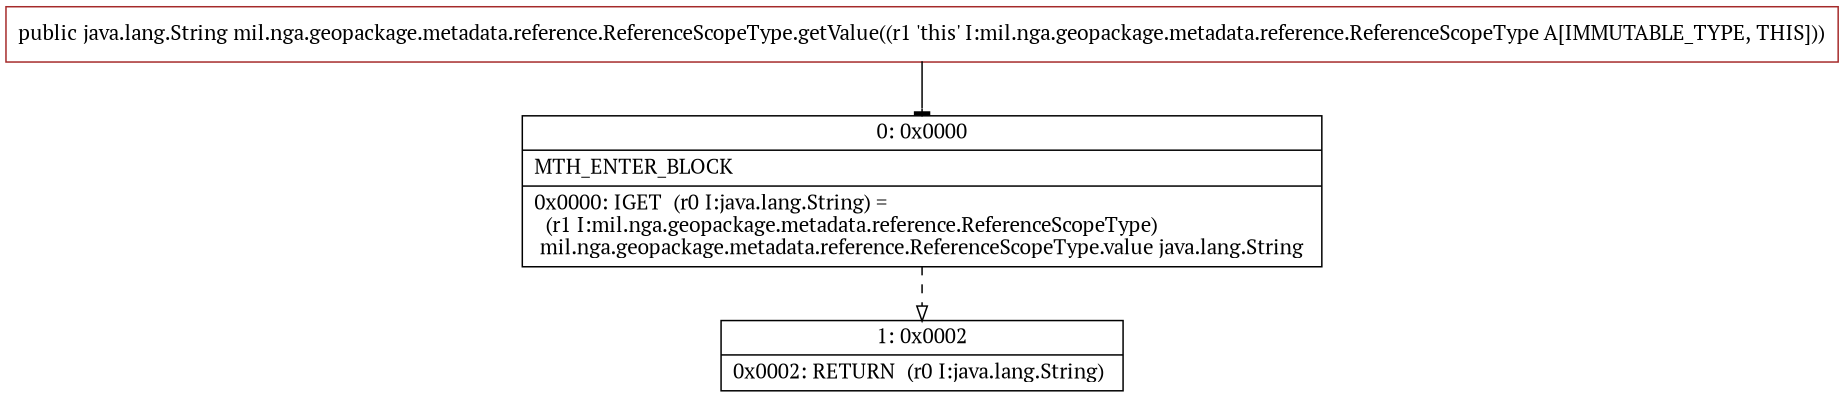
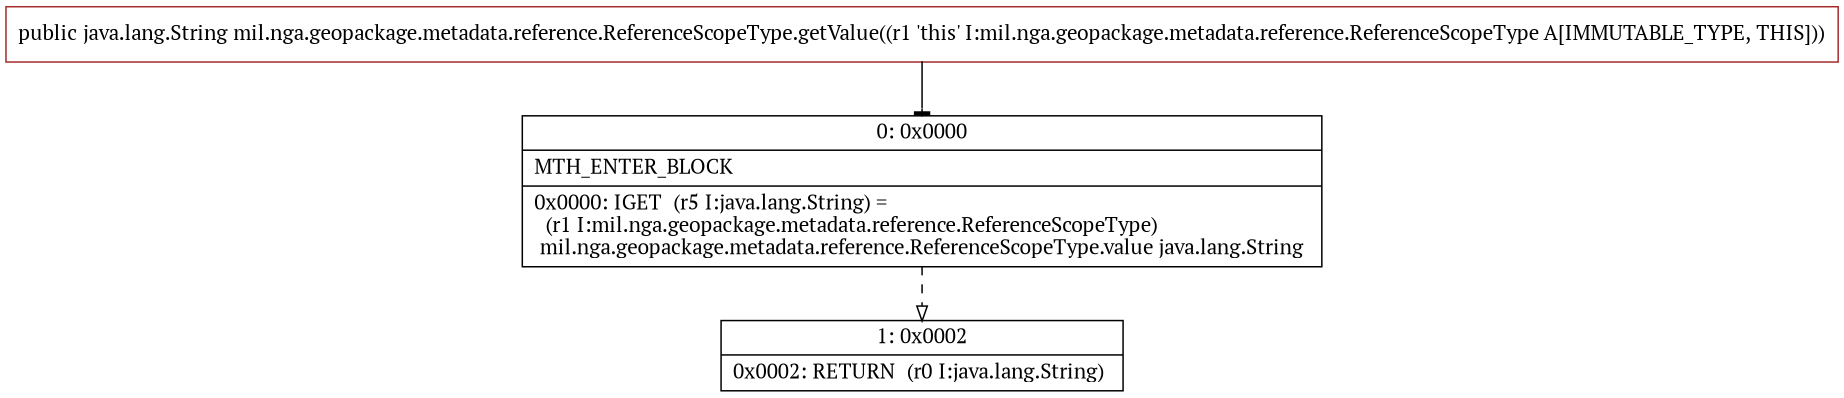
(714, 203) -> (714, 203)
